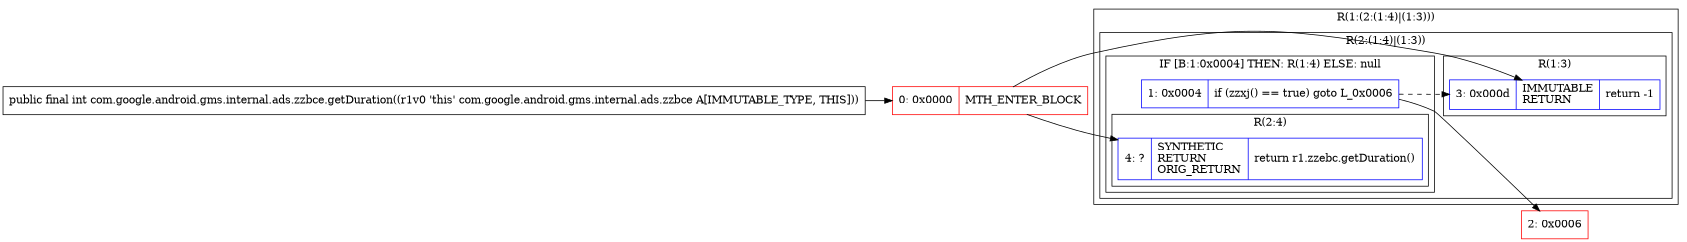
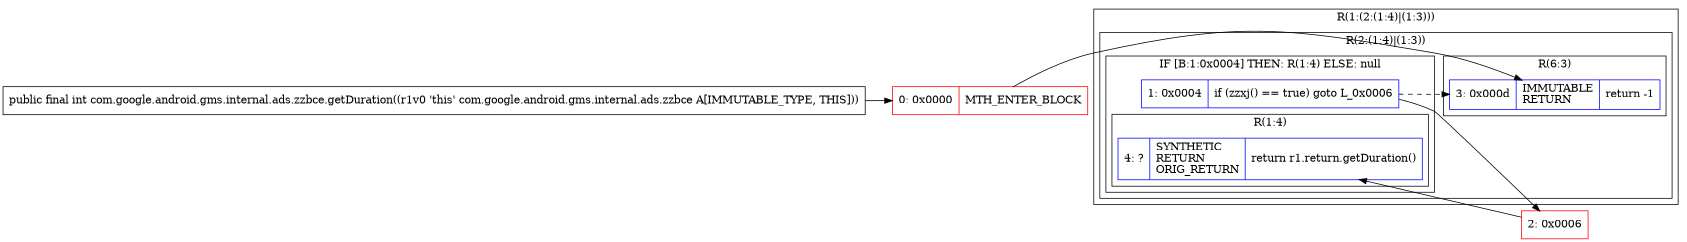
(1555, 65) -> (1555, 65)
(1270, 123) -> (1270, 123)
(1068, 128) -> (1444, 199)
(1334, 159) -> (1334, 159)
